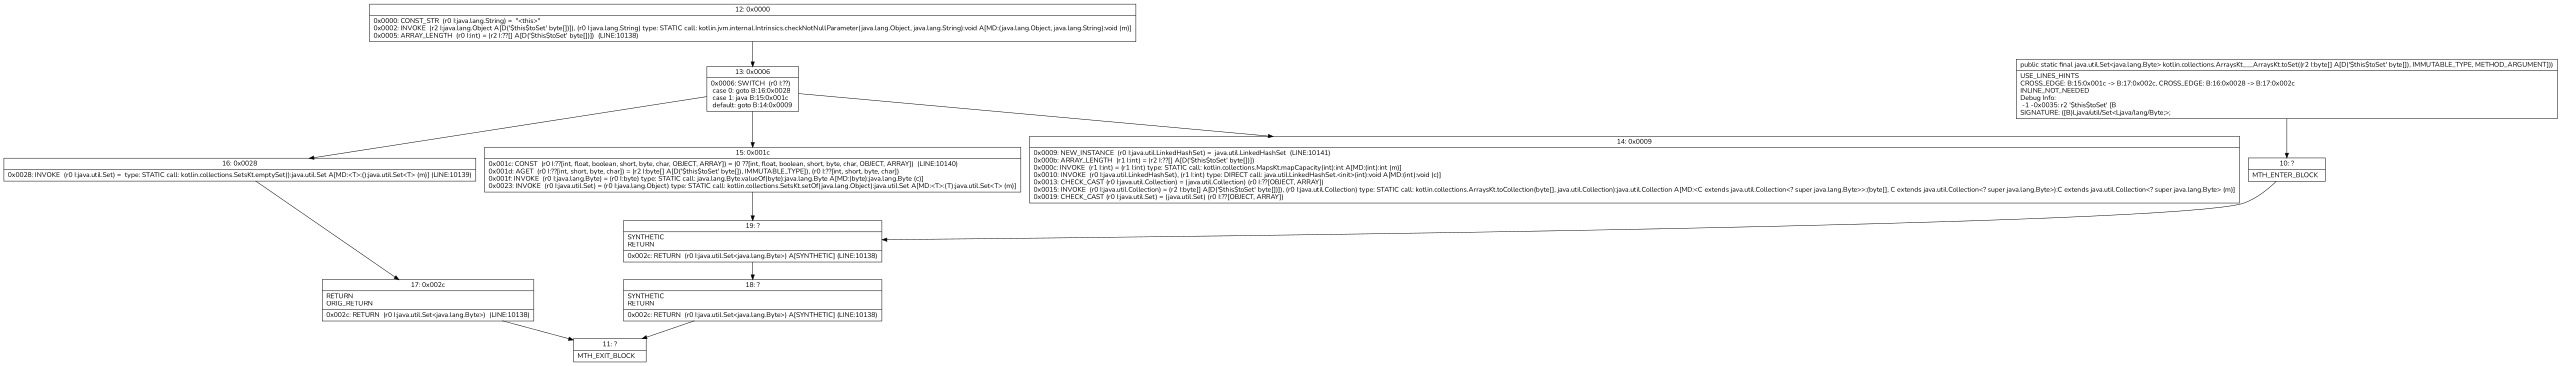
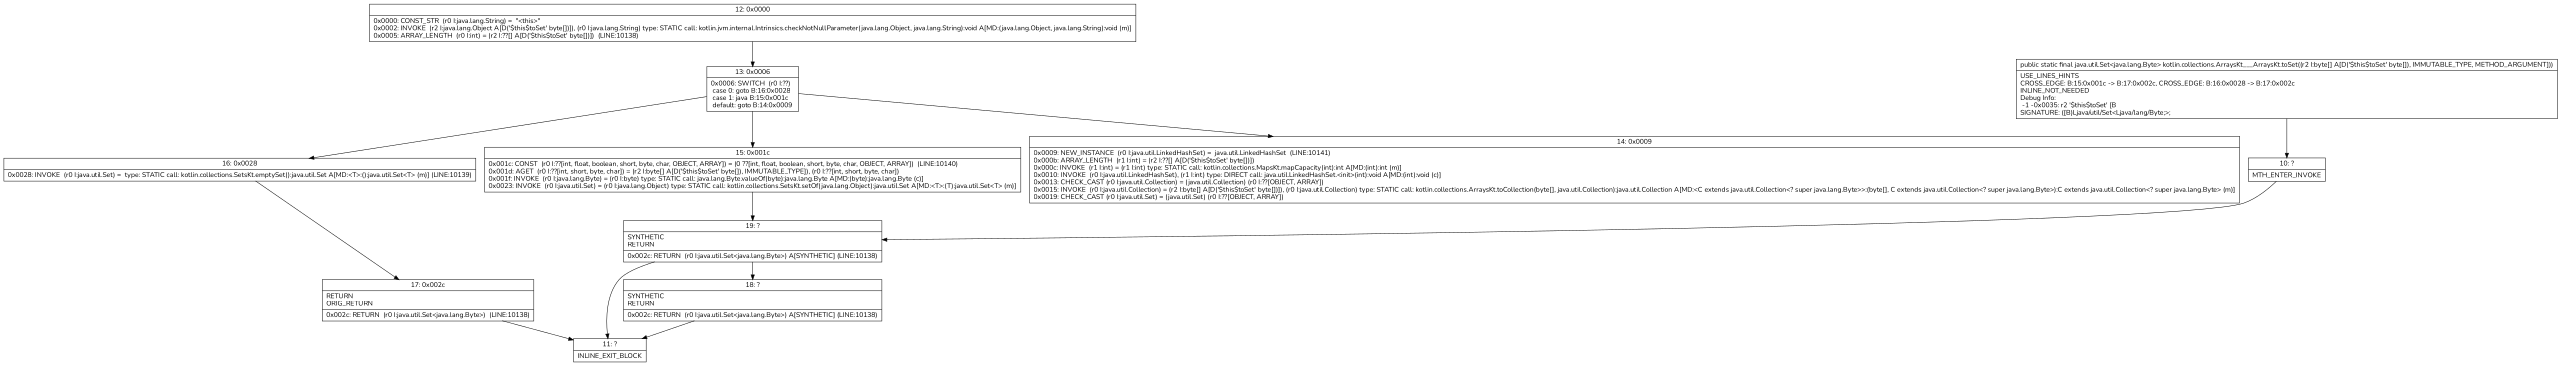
(2285, 175) -> (2287, 175)
none -> (614, 287)
(606, 356) -> (610, 356)
